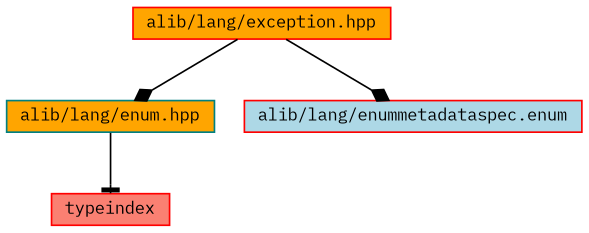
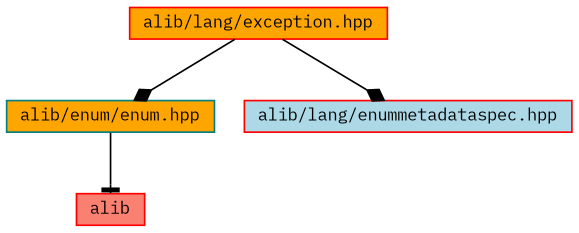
(111, 116) -> (111, 116)
(413, 116) -> (408, 116)
(111, 209) -> (111, 209)
